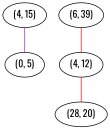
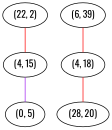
none -> (25, 15)
(81, 65) -> (83, 65)
